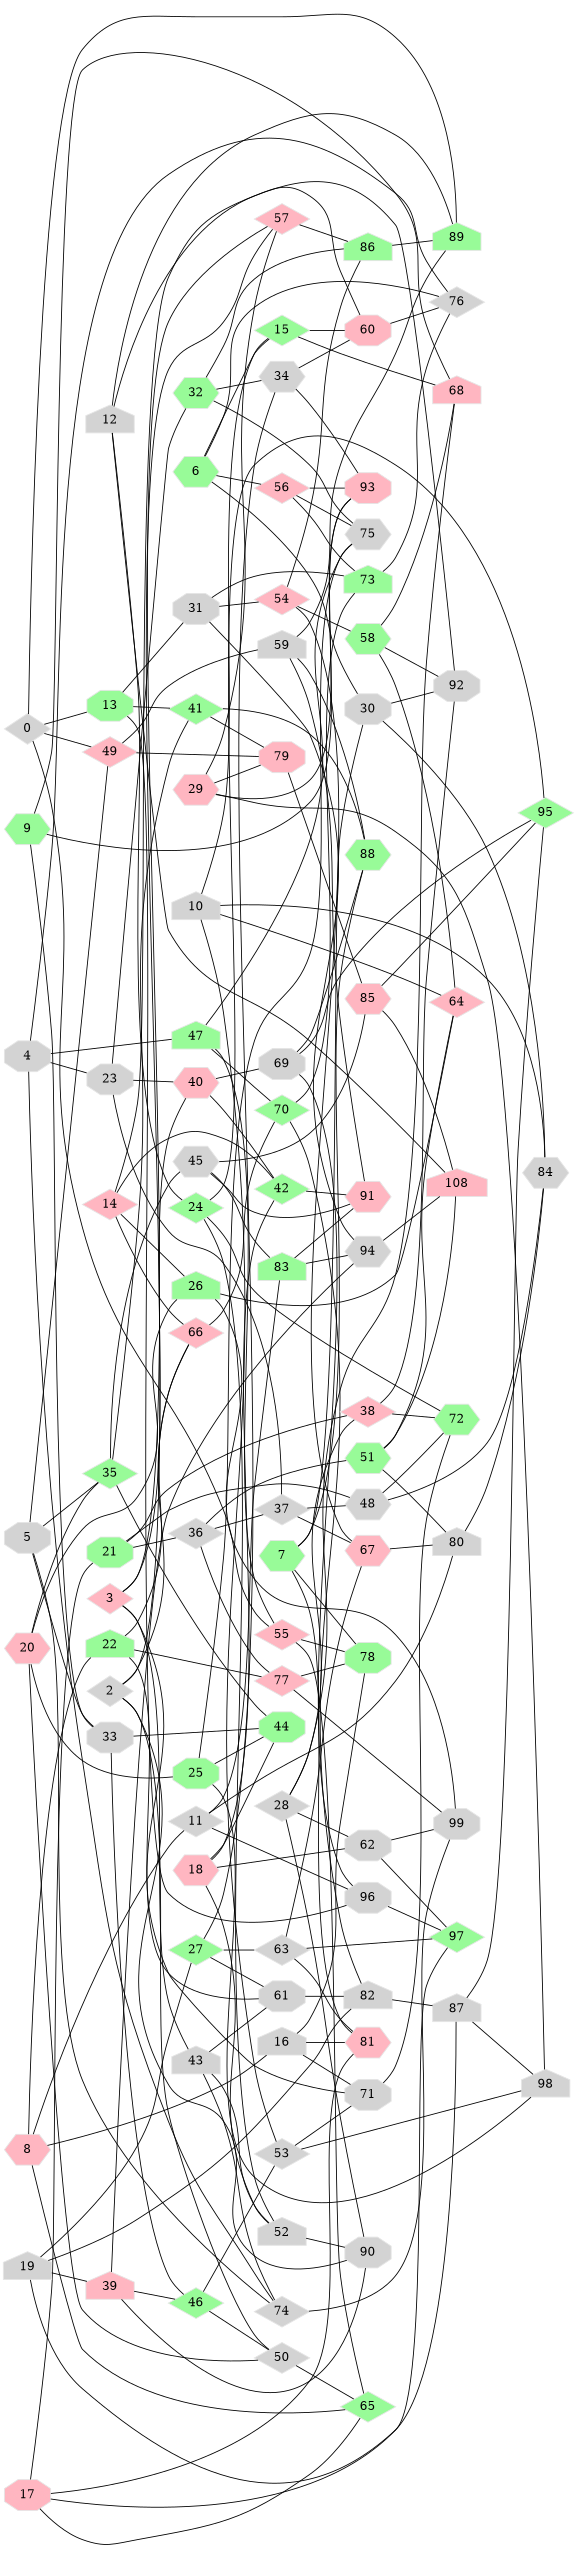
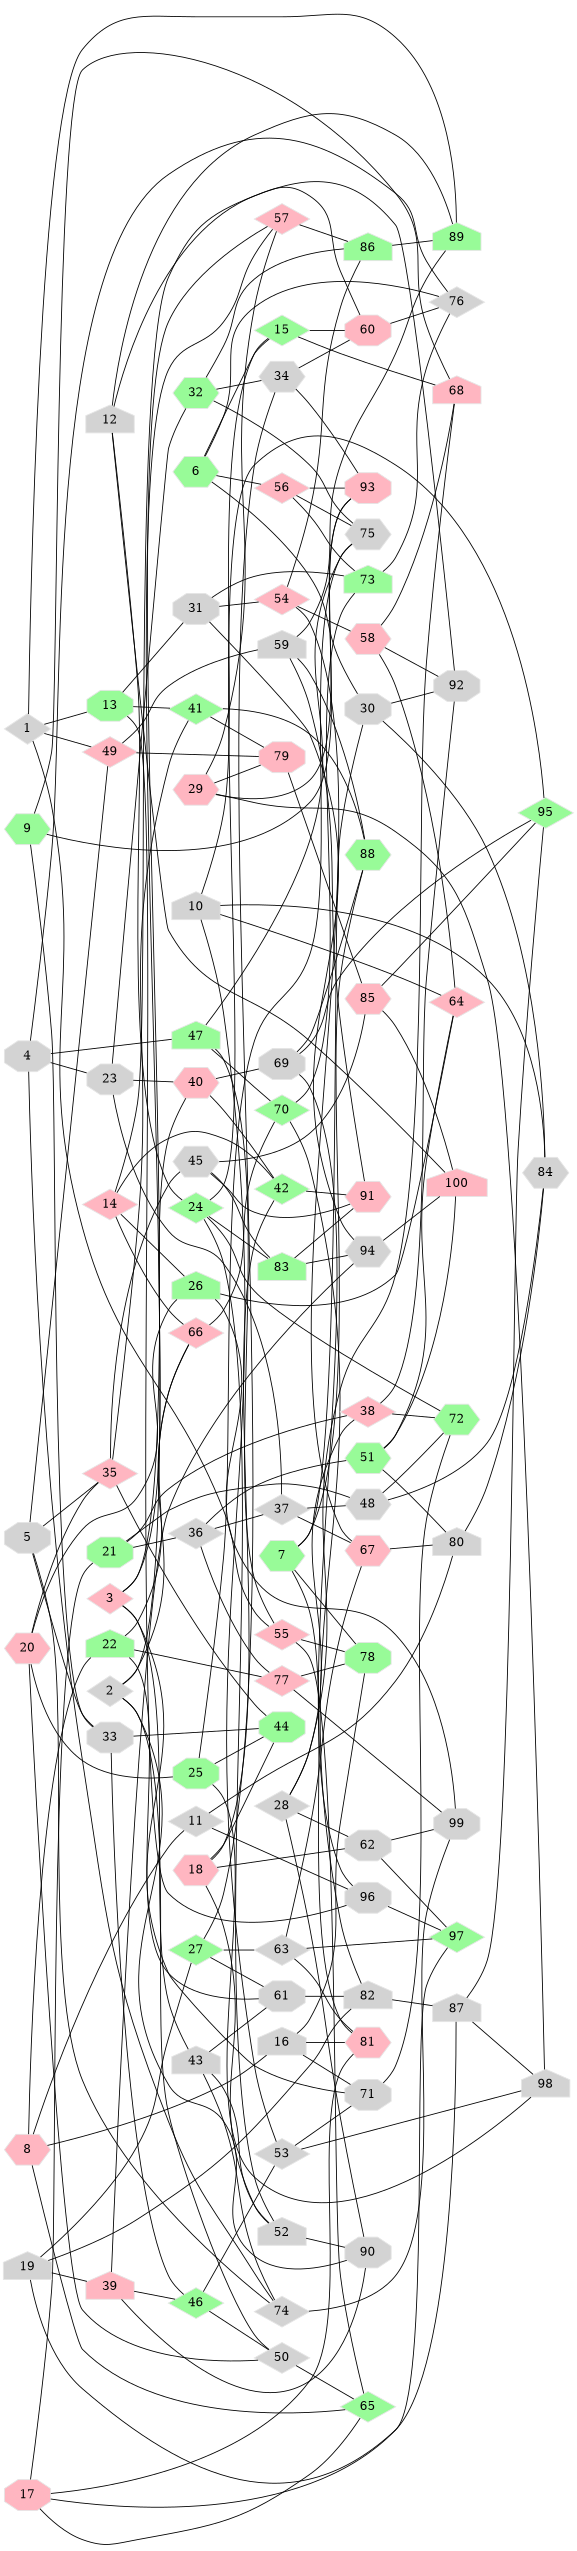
(368, 639) -> (368, 639)
(28, 729) -> (28, 729)
(457, 1184) -> (457, 1184)
(258, 1455) -> (237, 1236)
(110, 1474) -> (110, 1474)
